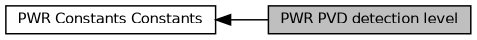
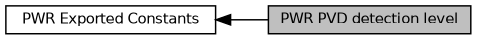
(111, 20) -> (111, 20)
